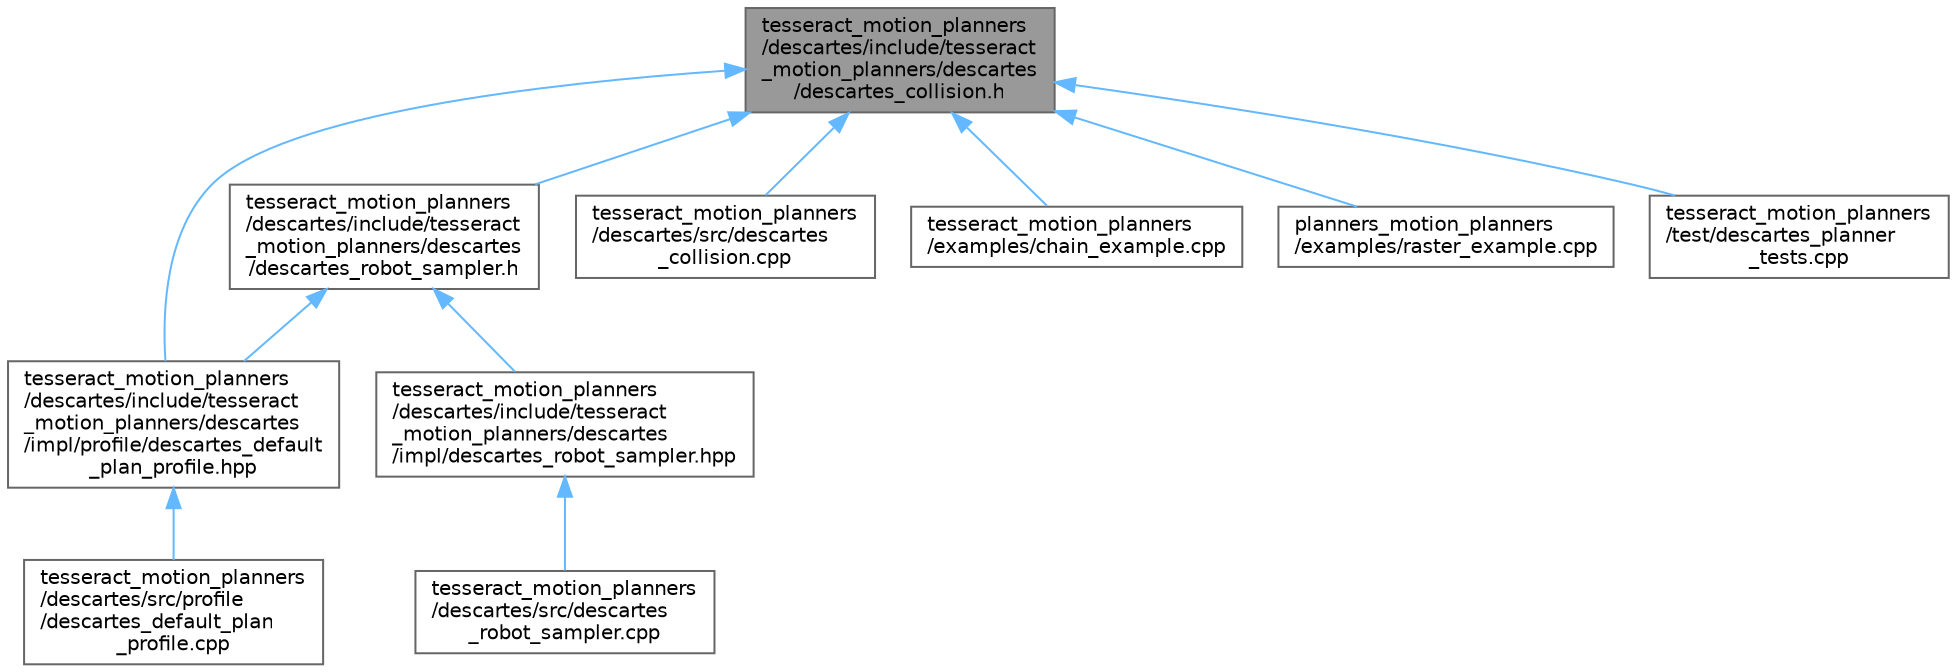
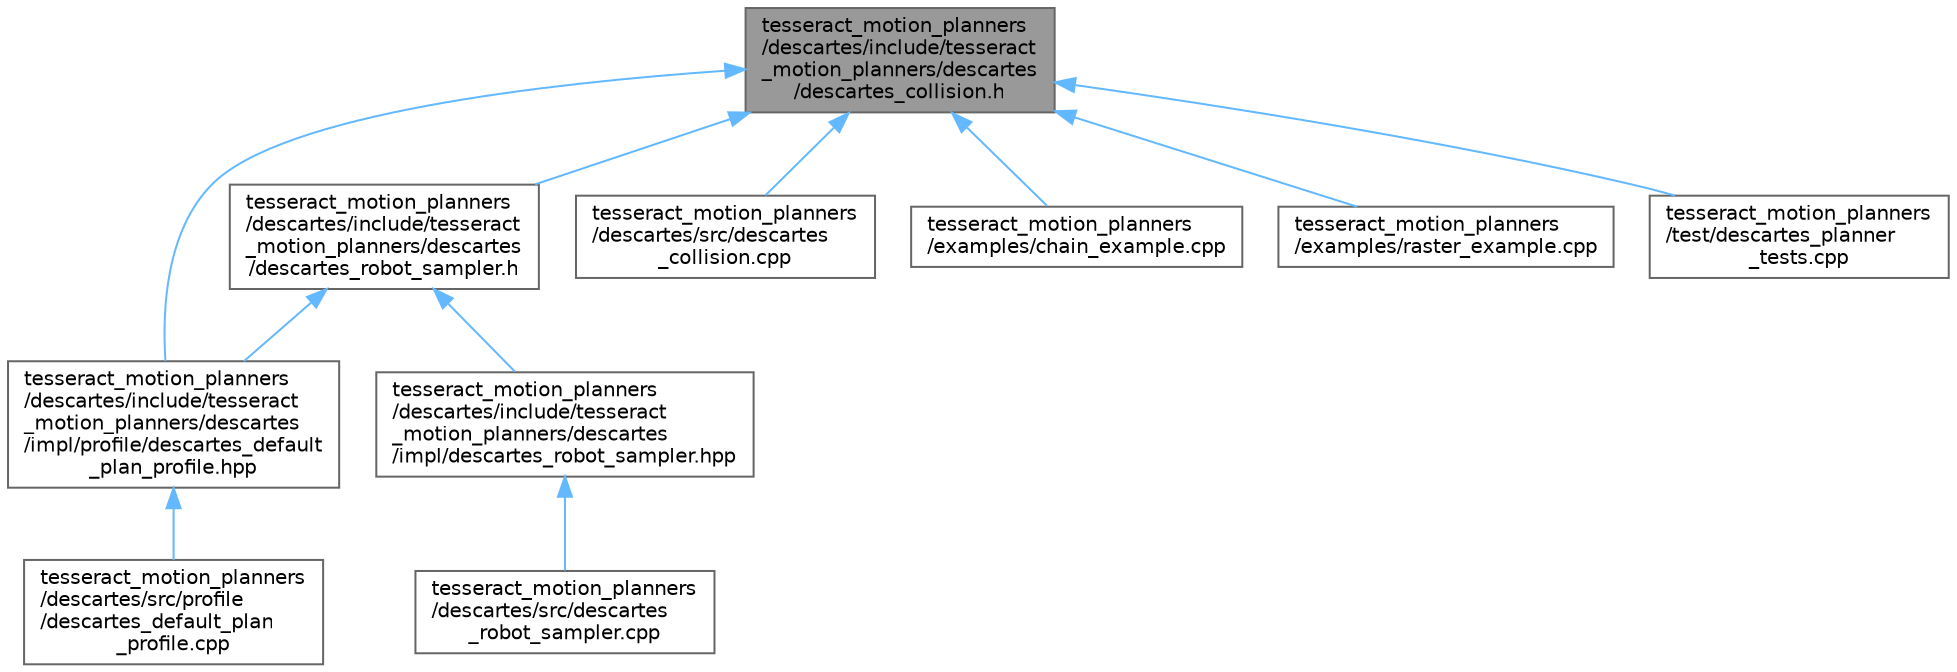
(1446, 237) -> (1446, 237)
